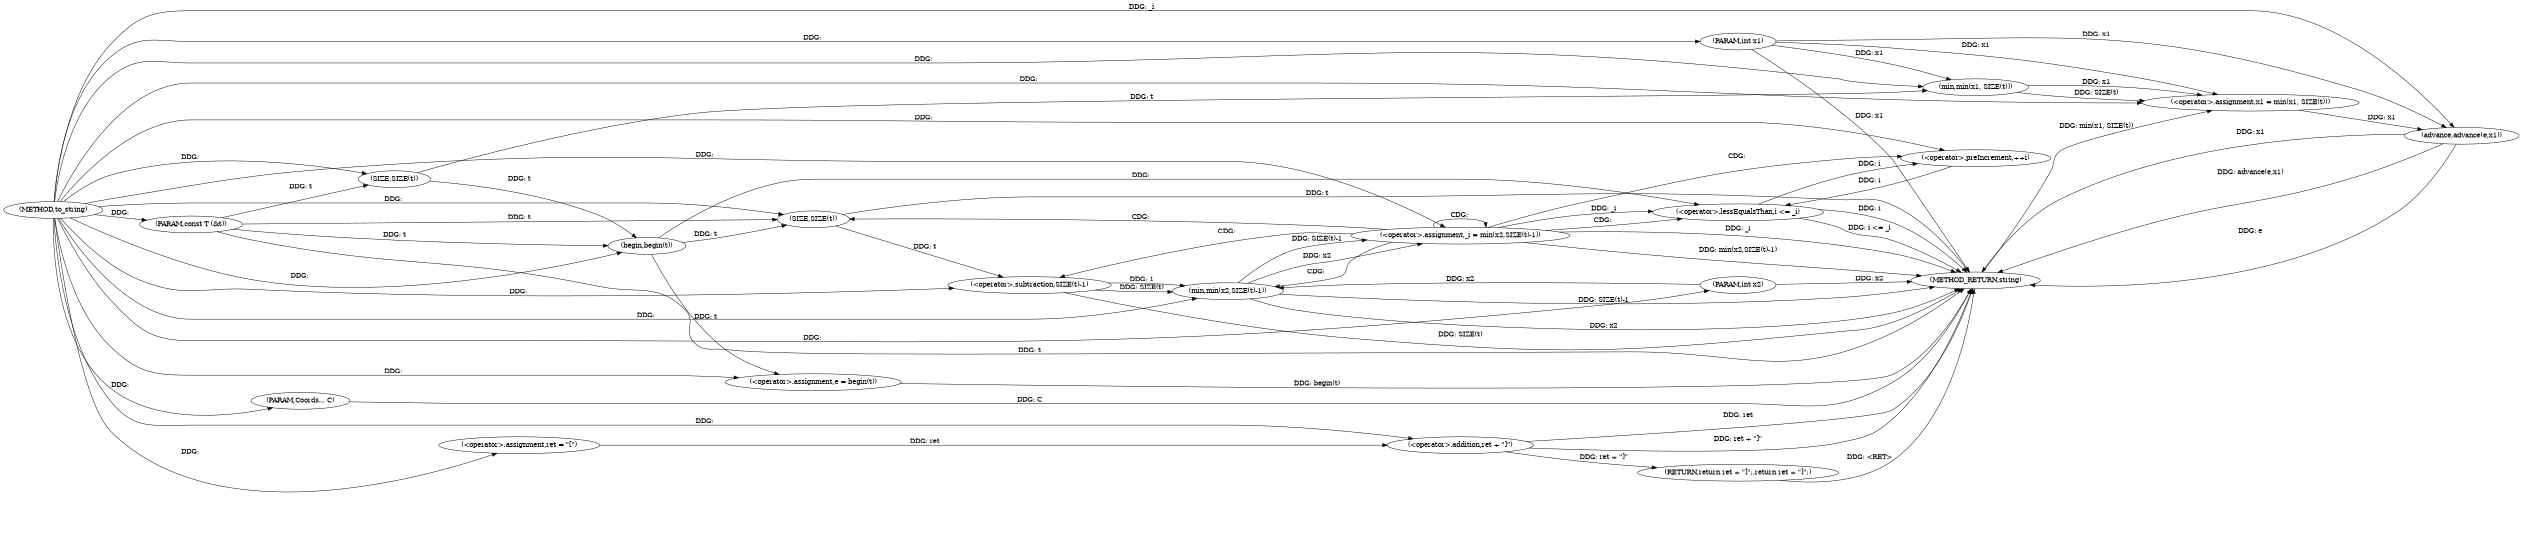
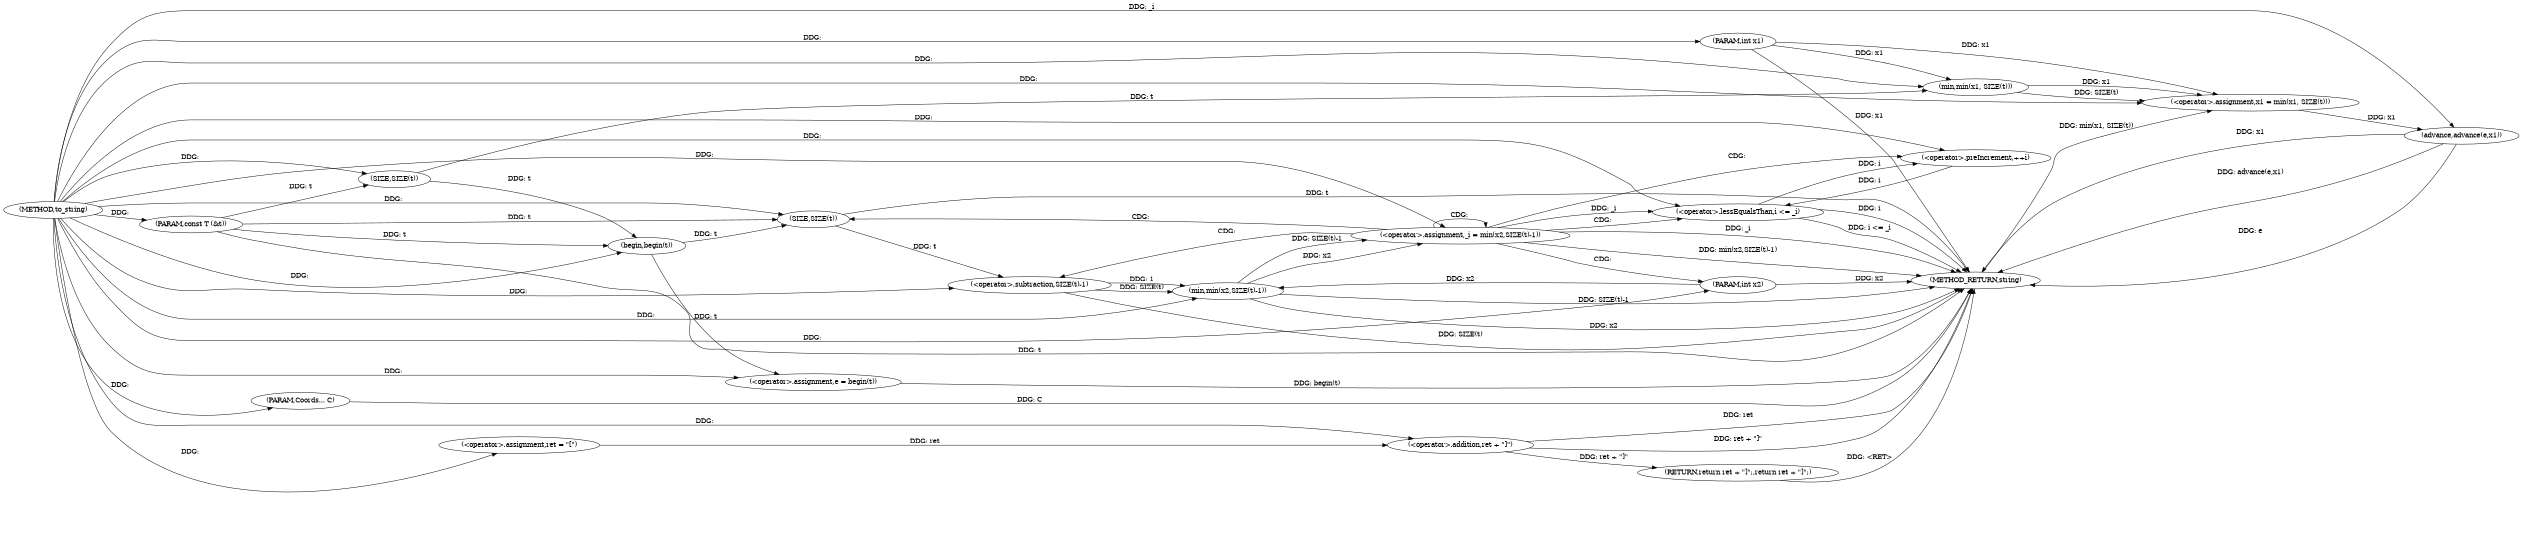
(2115, 41) -> none
(1171, 179) -> (868, 140)
(1342, 276) -> (1597, 267)
